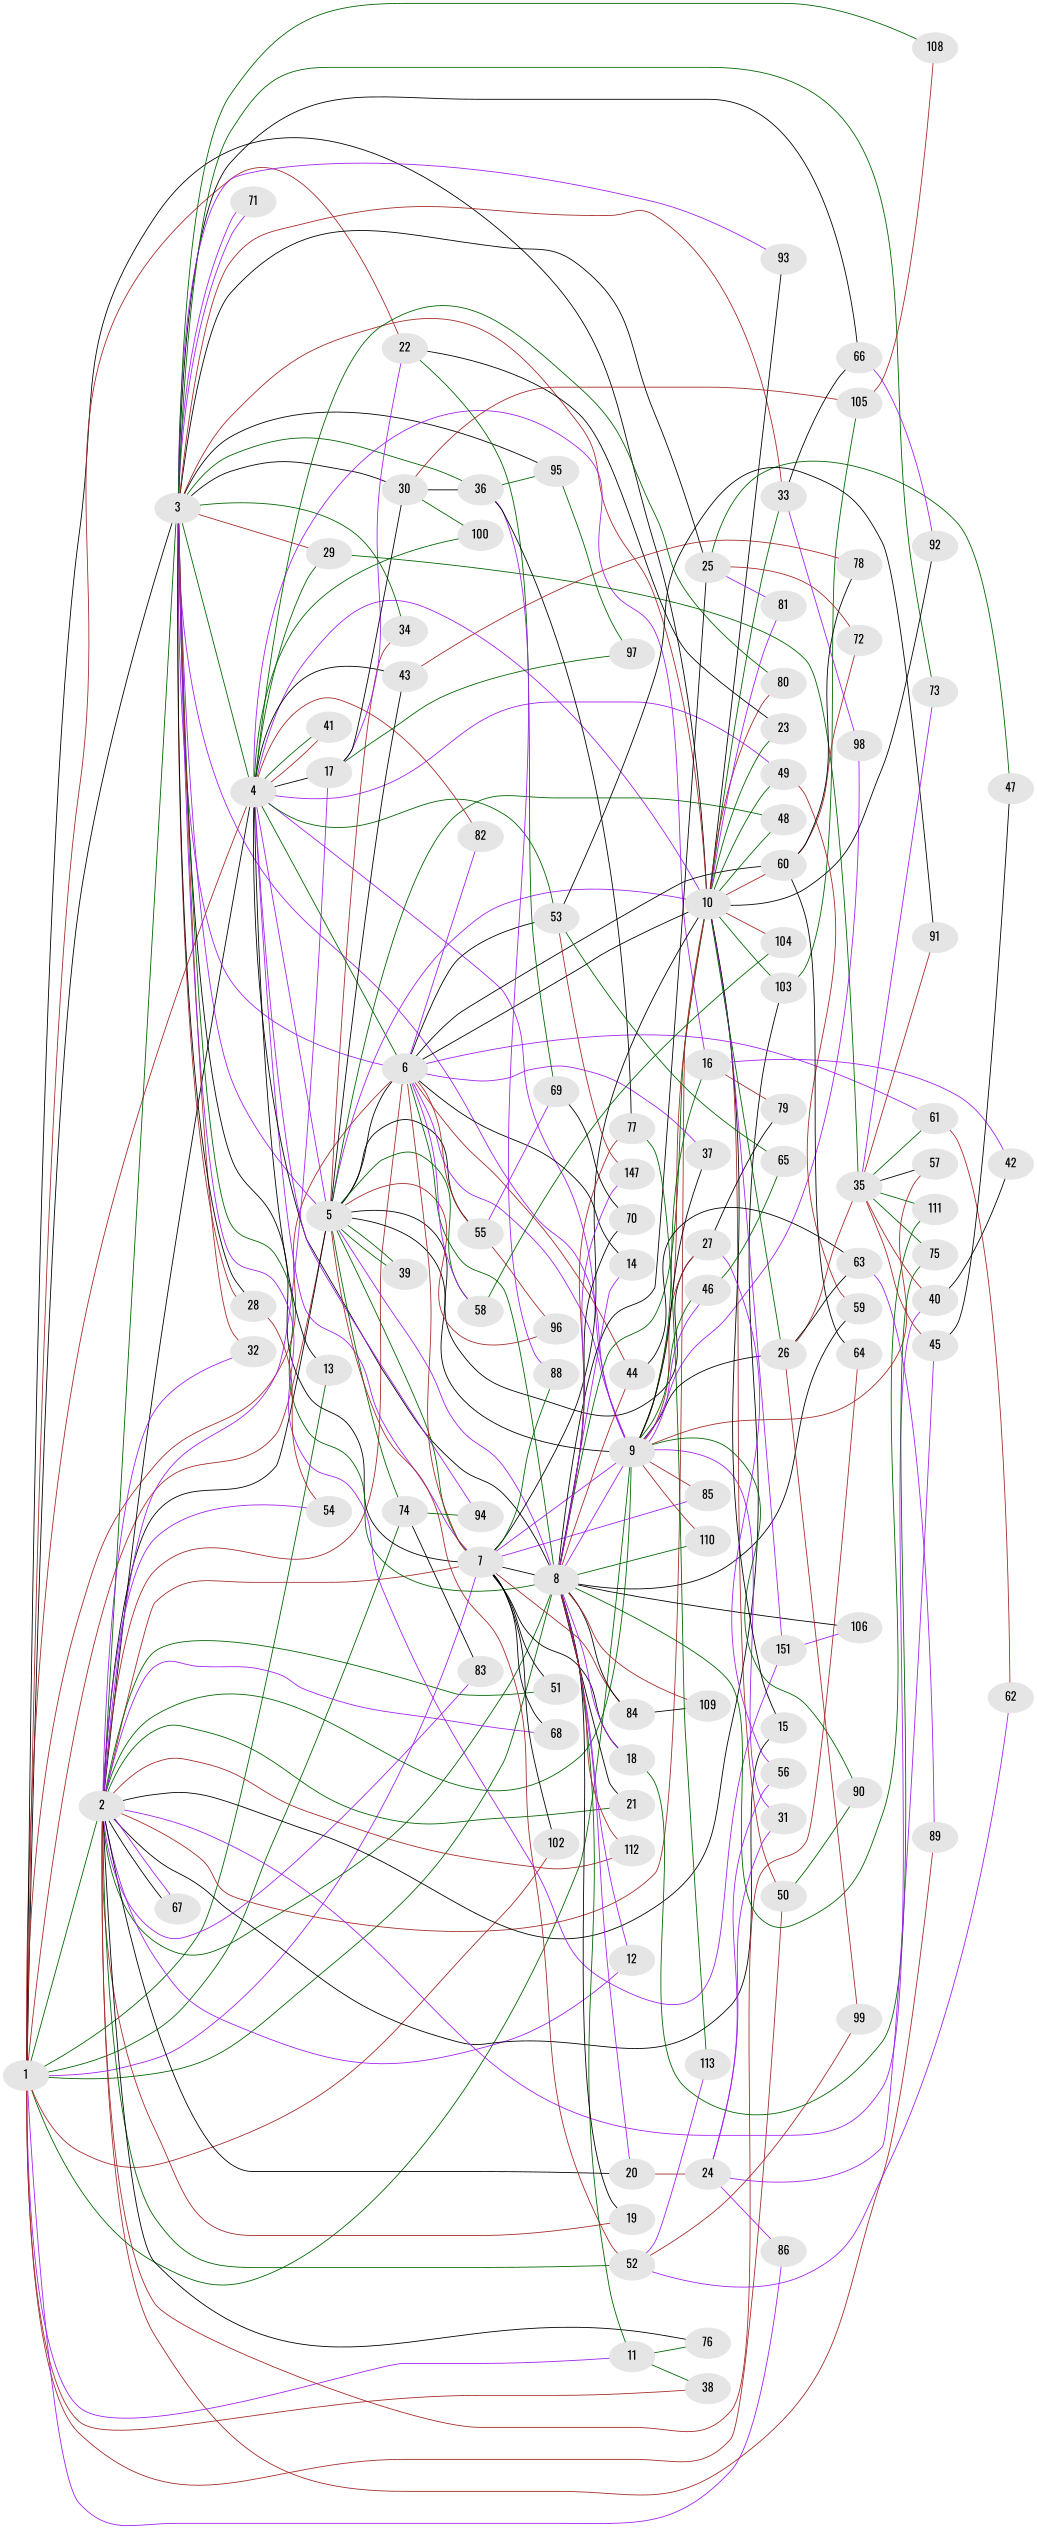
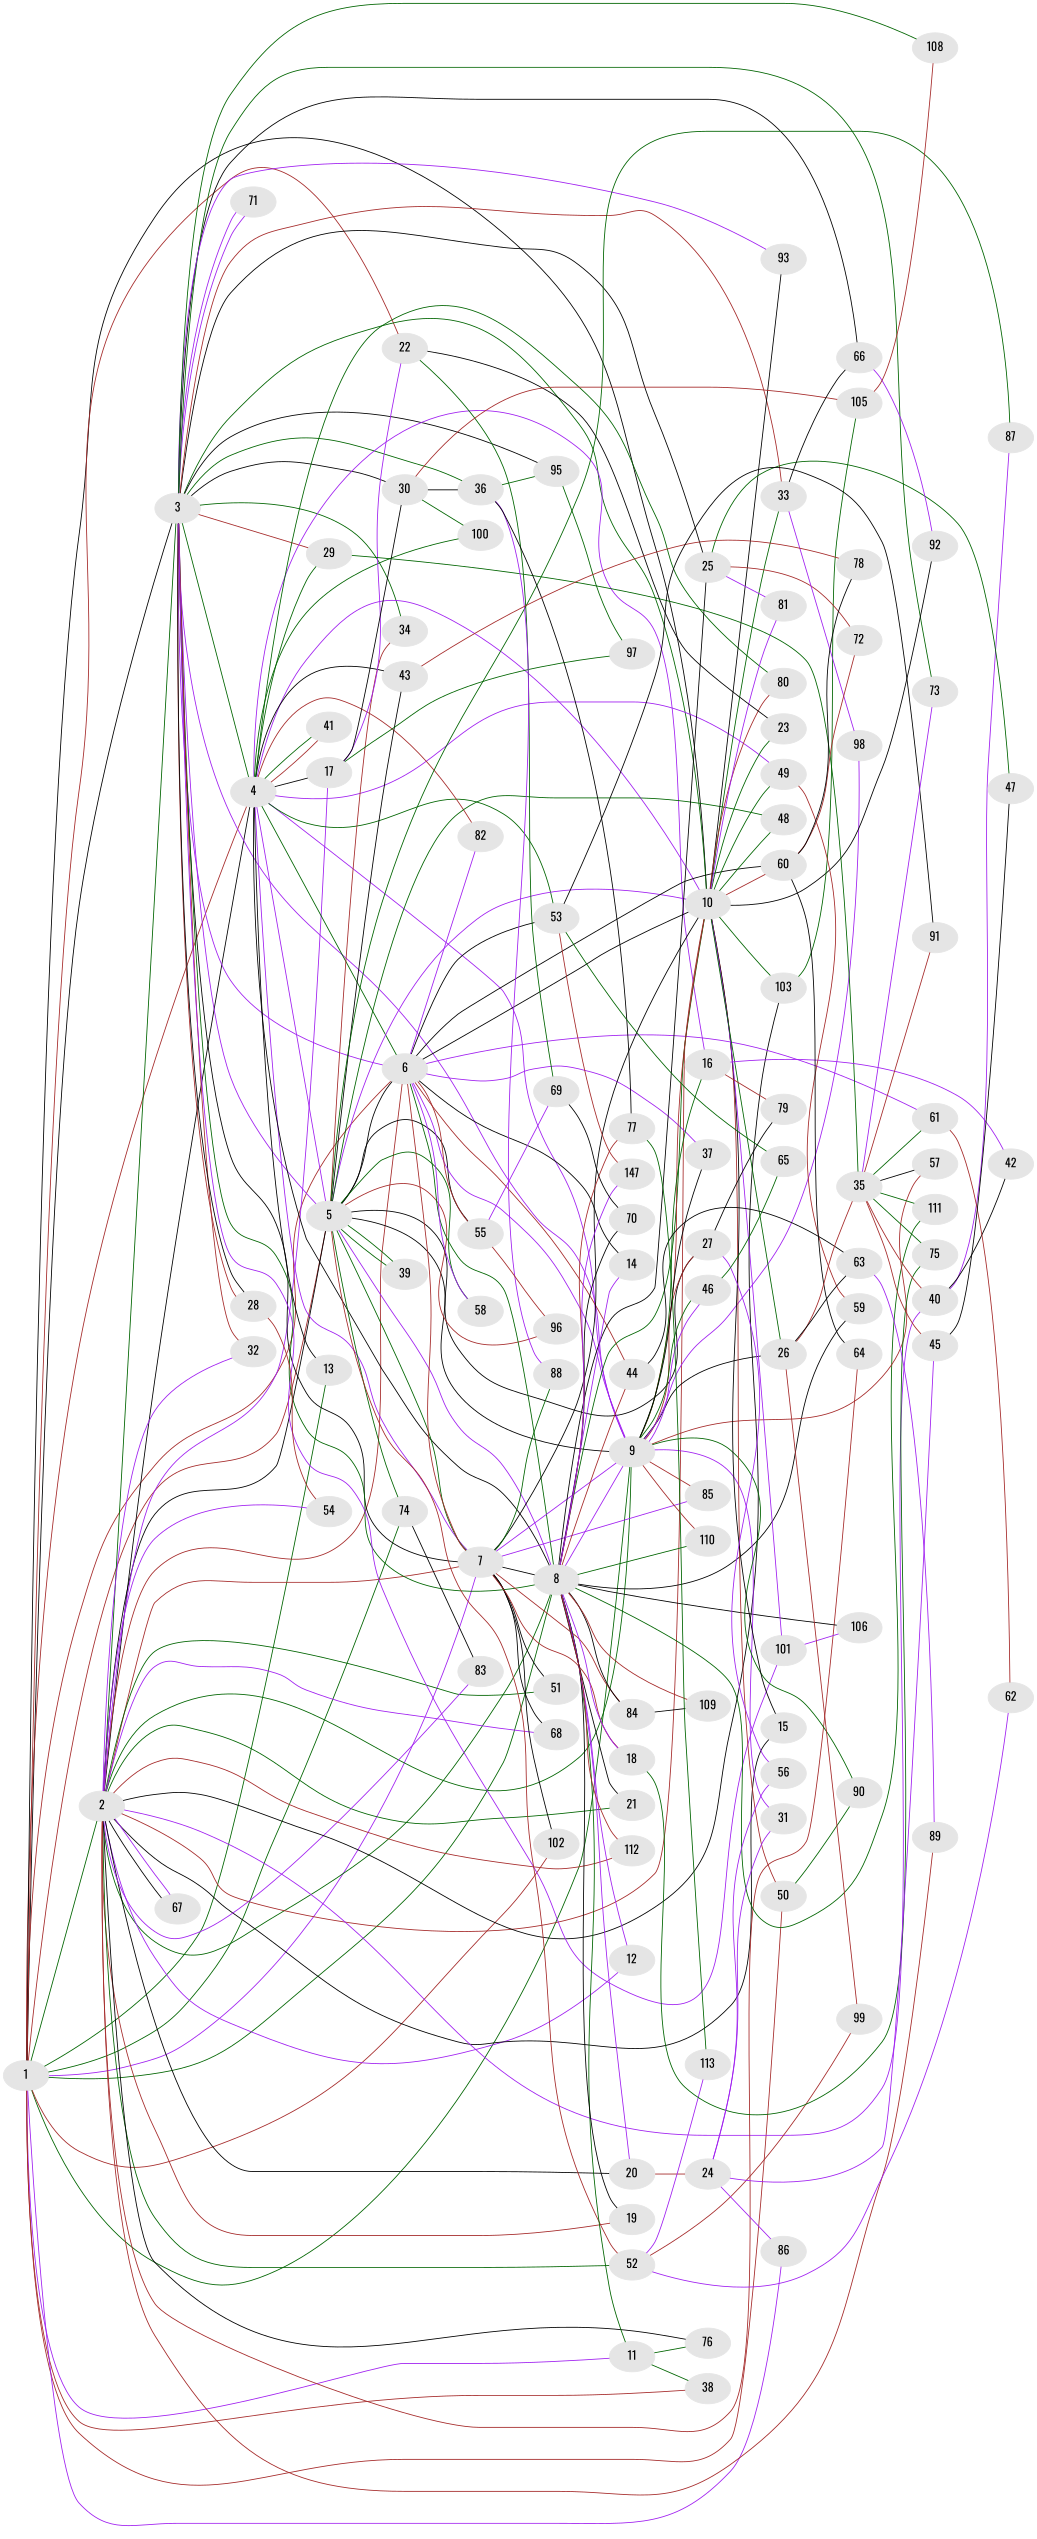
(573, 416) -> (573, 416)
none -> (1011, 438)
(784, 943) -> none
(481, 1517) -> none
(784, 1651) -> (784, 1651)
(564, 1655) -> (564, 1655)
